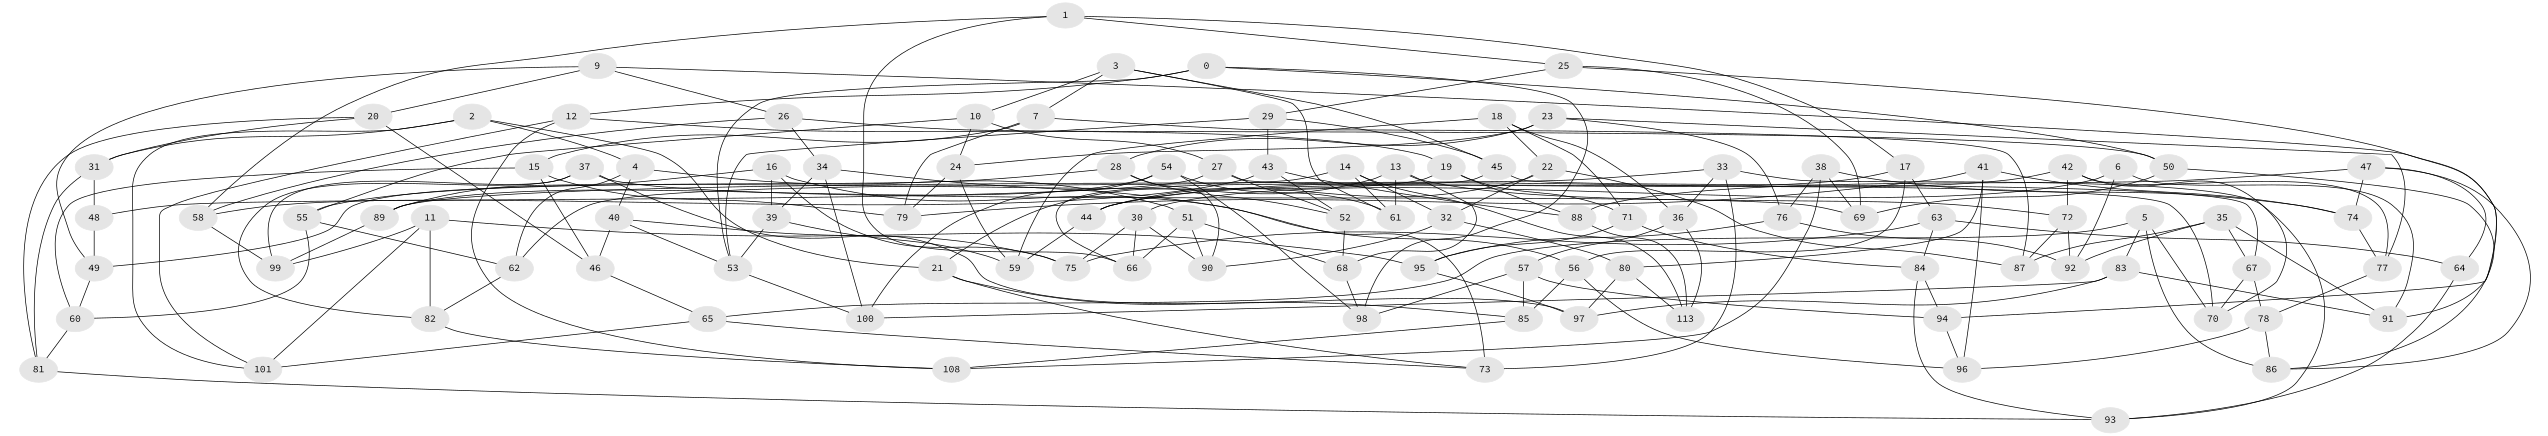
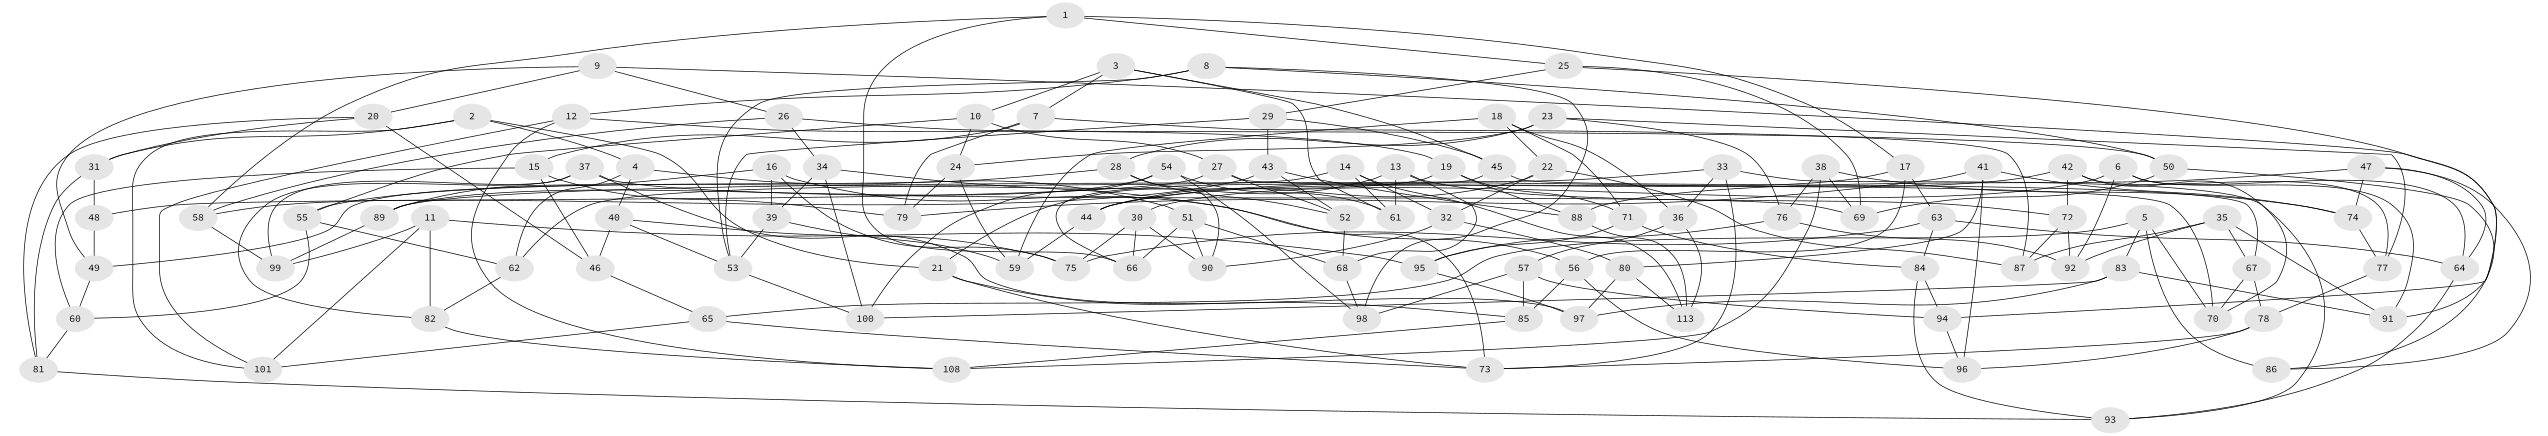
(1207, 66) -> (1207, 66)
none -> (2389, 183)
(2268, 344) -> (1878, 356)
